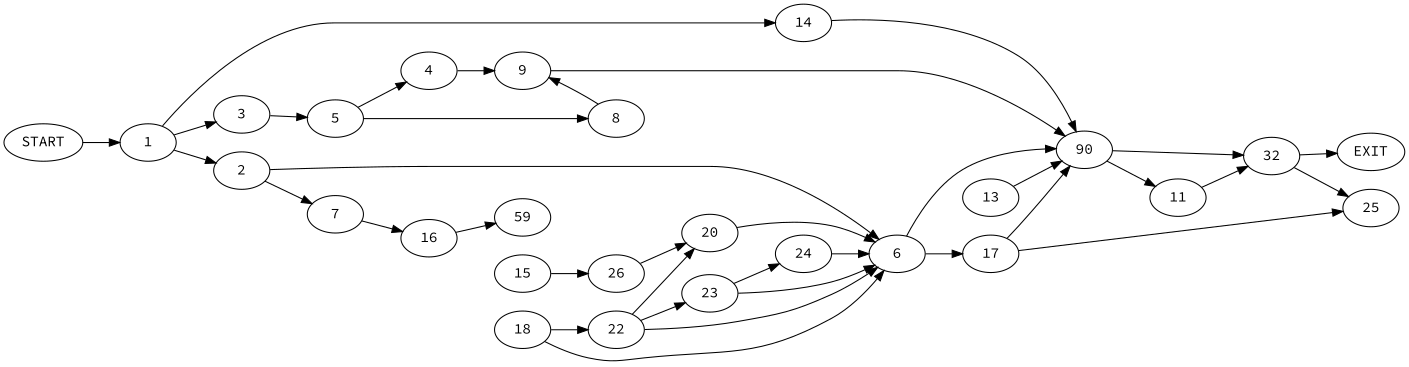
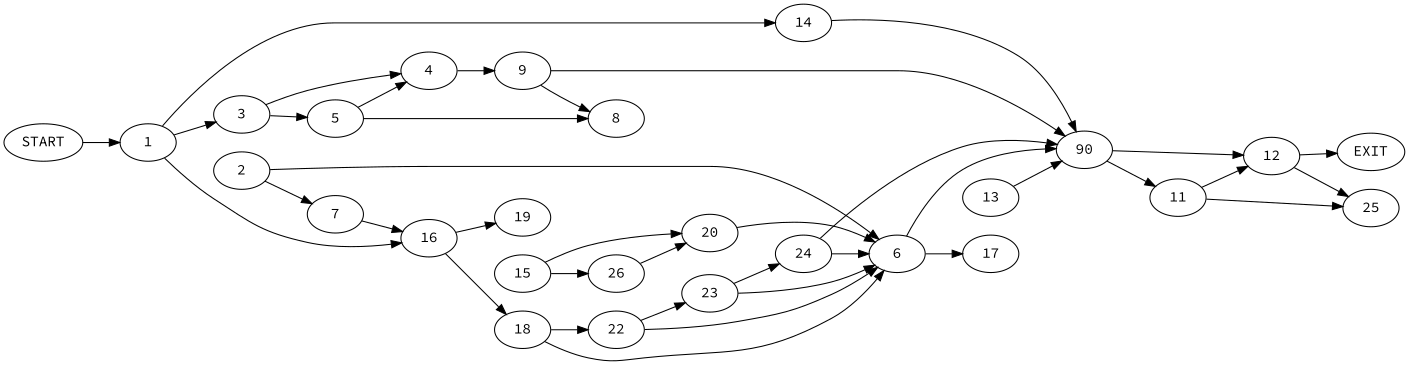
none -> (327, 86)
(579, 93) -> (560, 97)
(190, 155) -> (267, 230)
(1272, 156) -> (1272, 156)
(1036, 207) -> (923, 163)
(523, 217) -> (523, 217)
(1176, 232) -> (1270, 203)
none -> (472, 280)
(660, 285) -> (607, 241)
